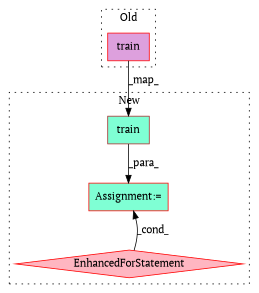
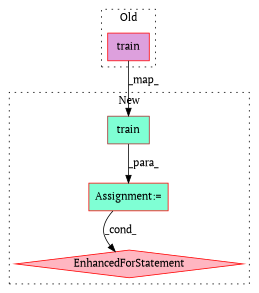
(137, 234) -> (104, 228)
